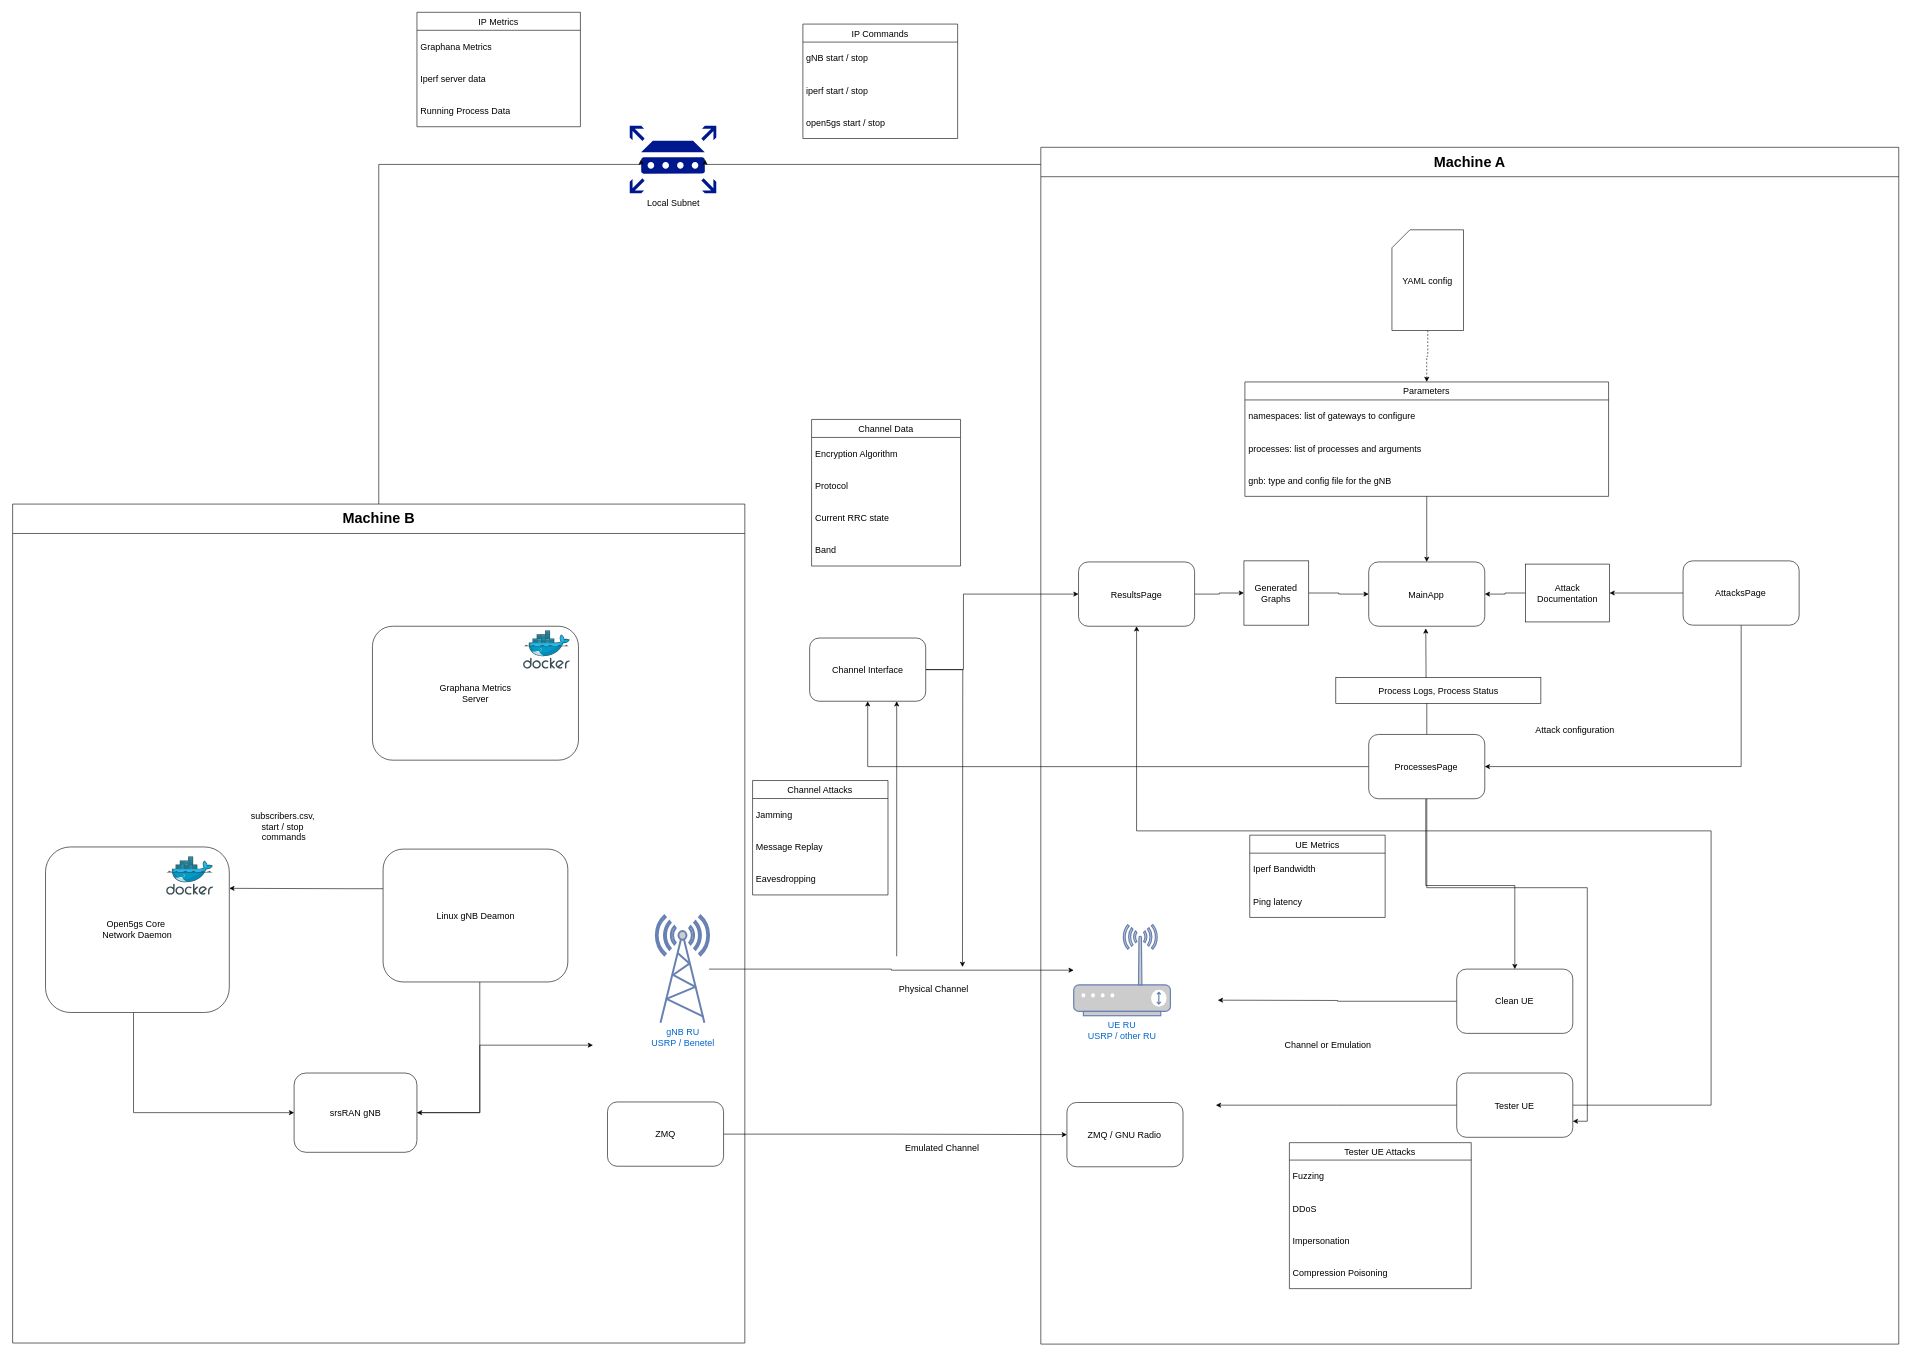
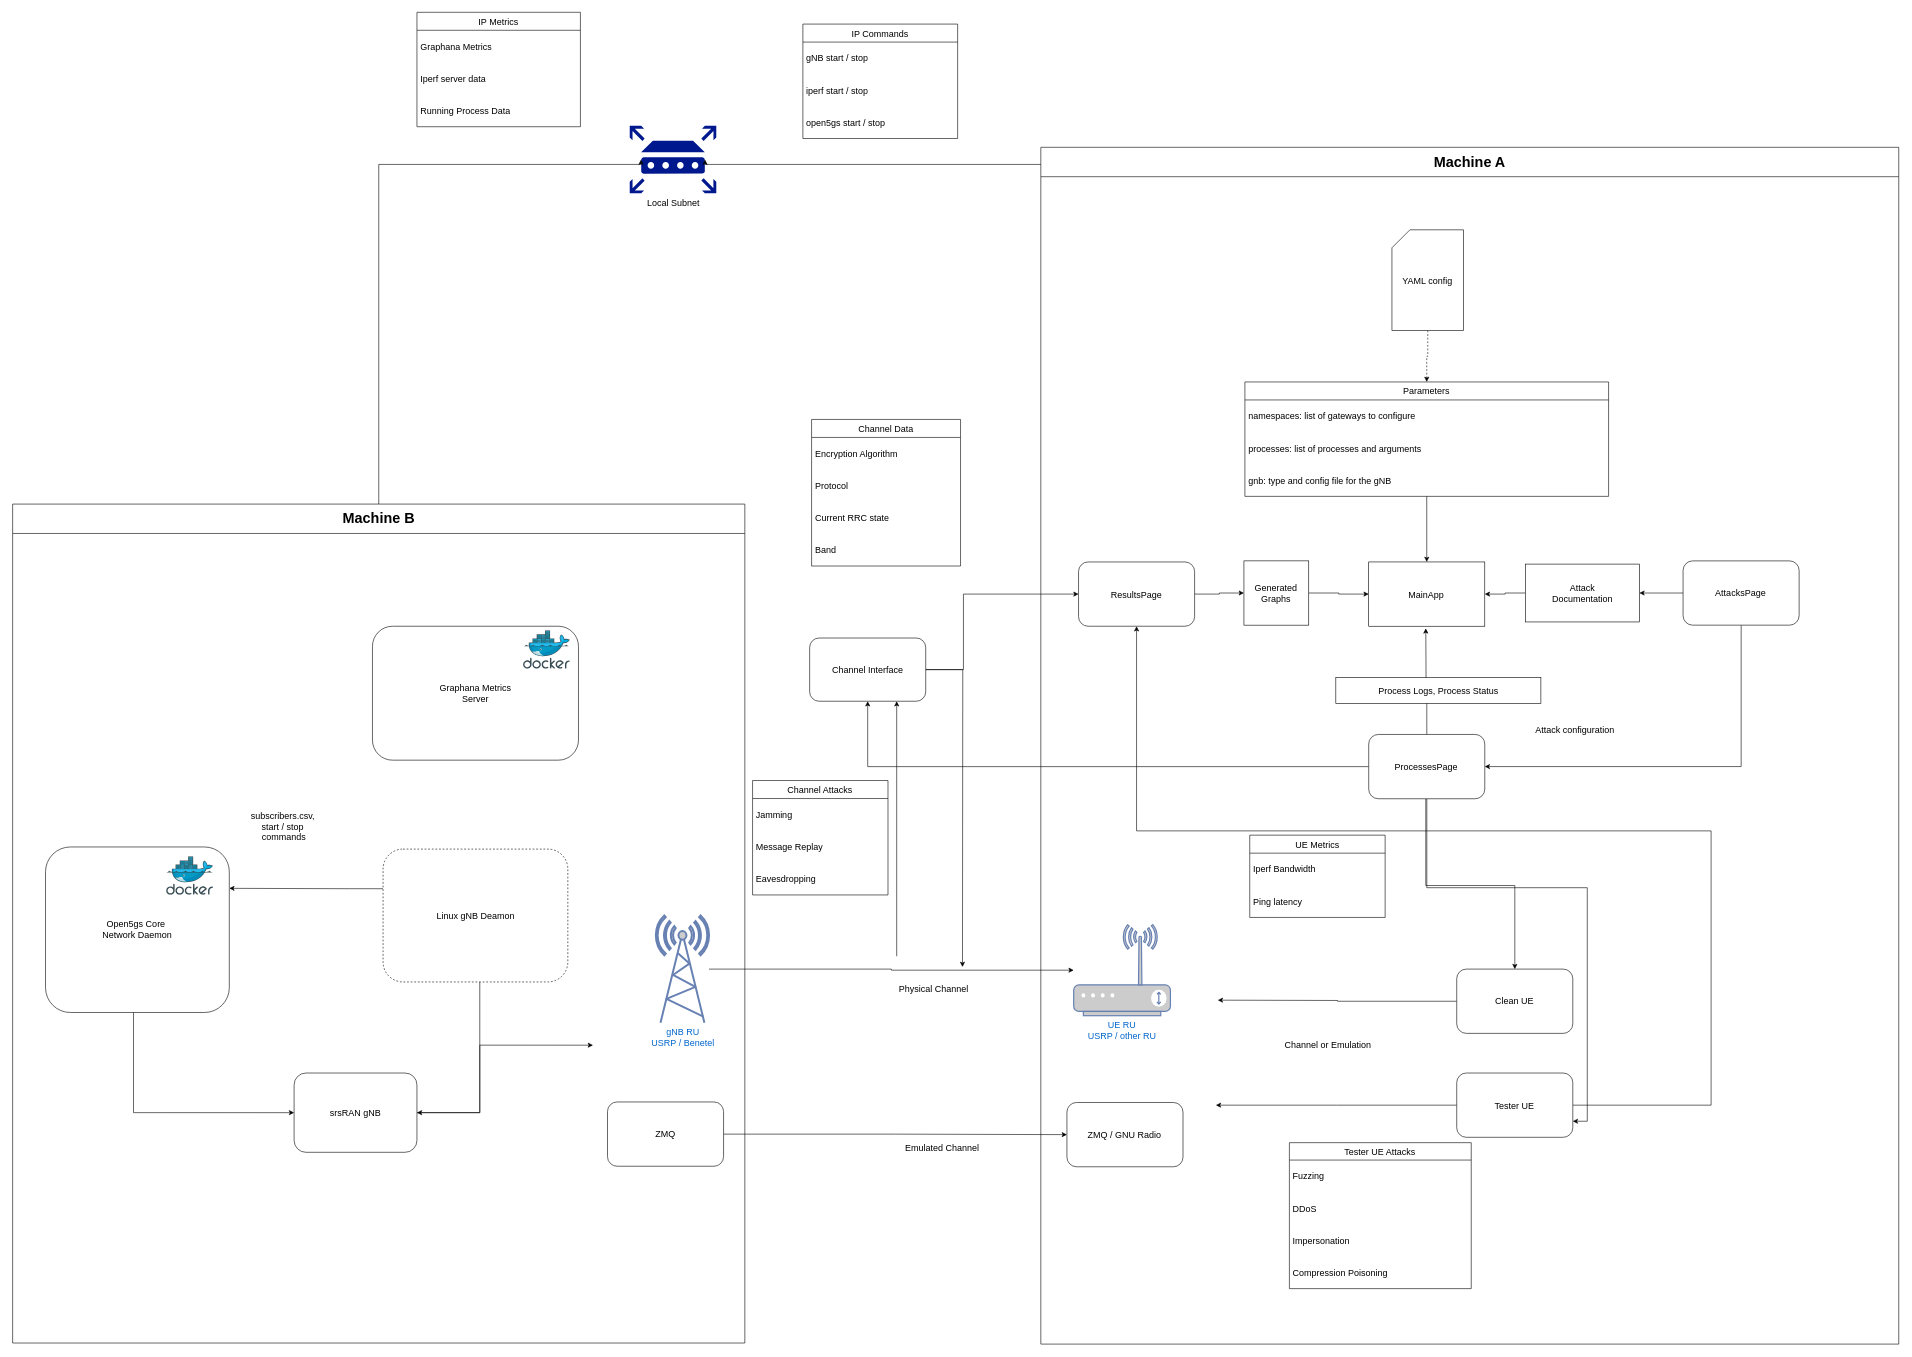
(1567, 593) -> (1582, 593)
(1427, 594) -> (1427, 594)
(475, 916) -> (475, 916)
